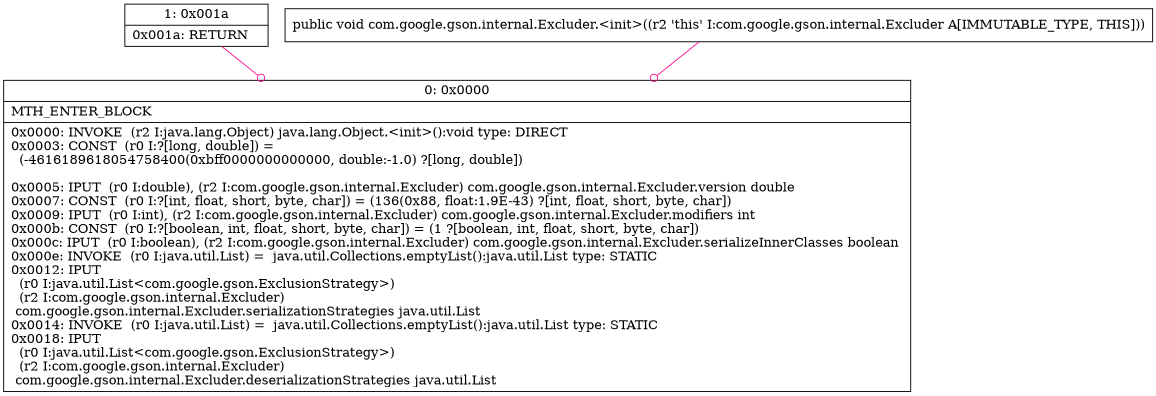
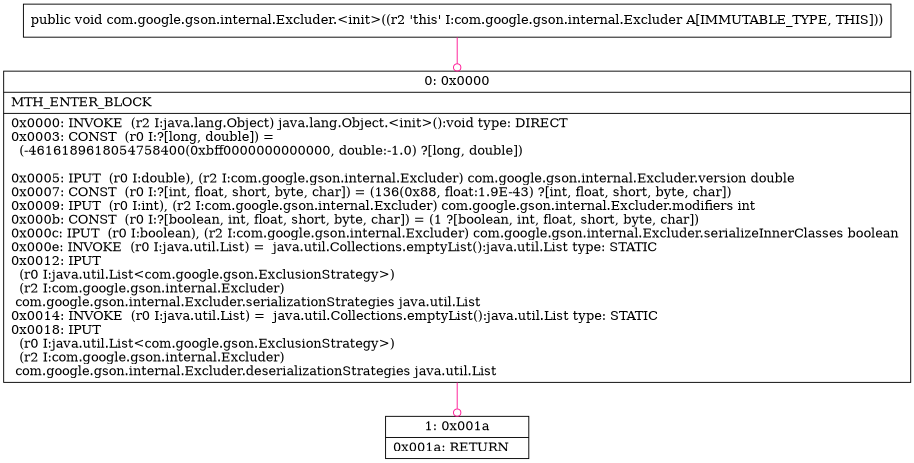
(240, 61) -> (457, 396)
